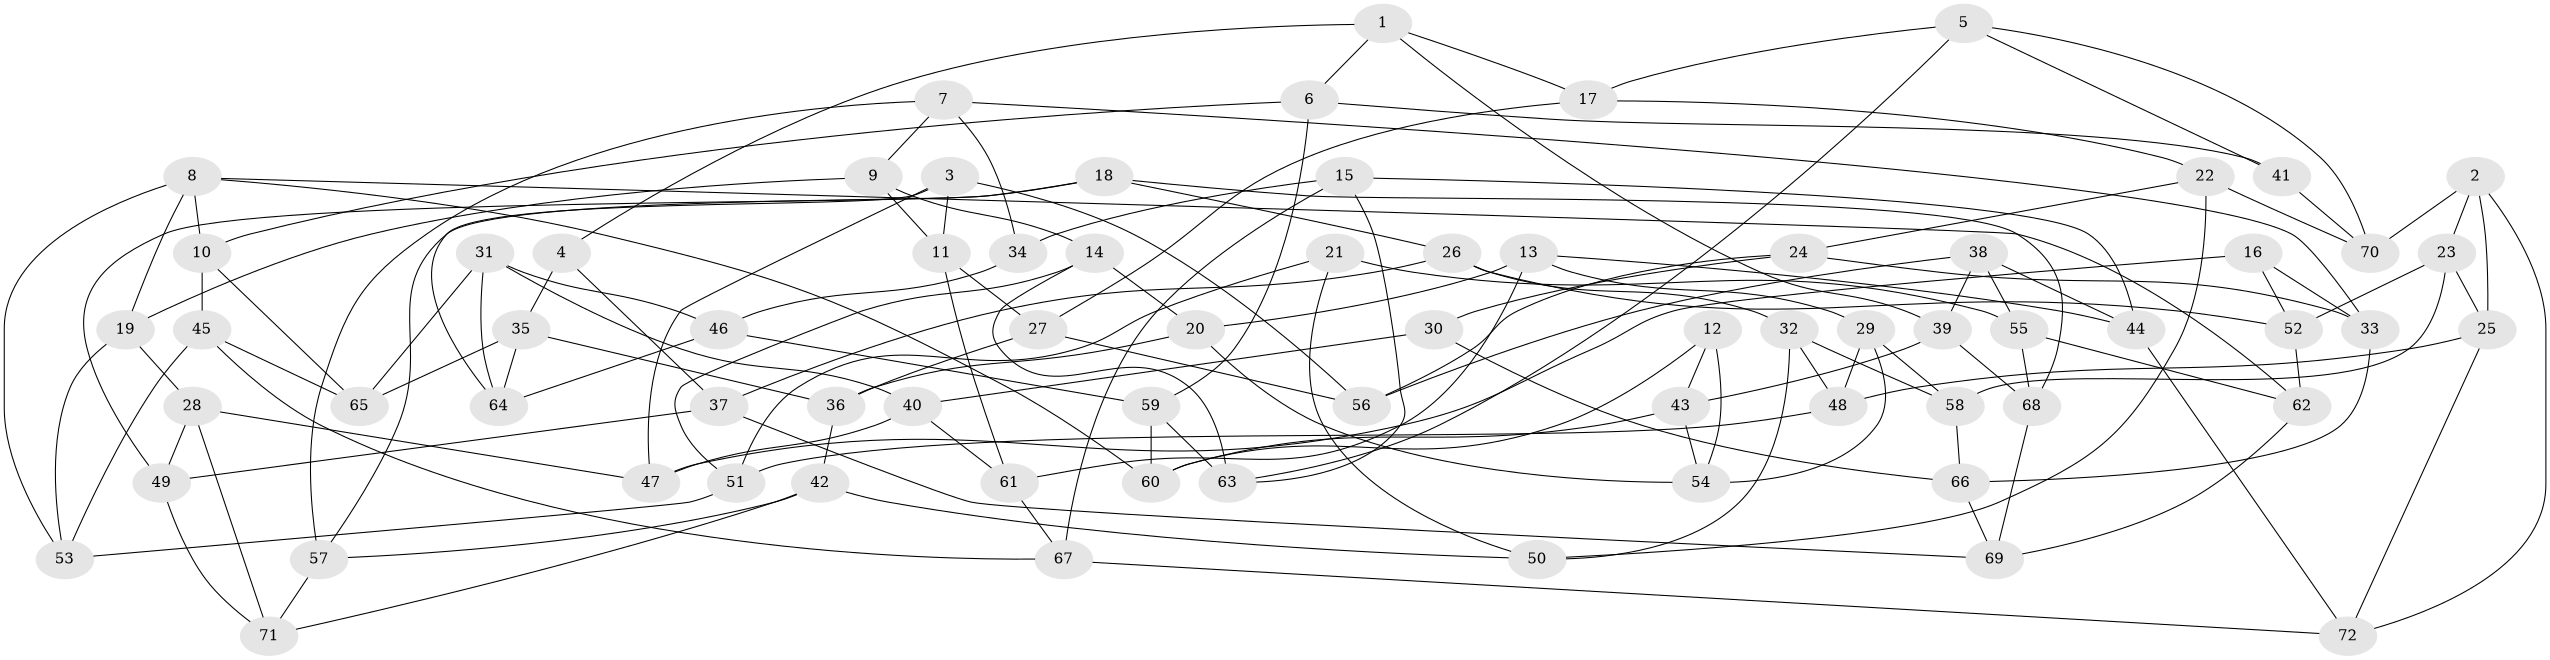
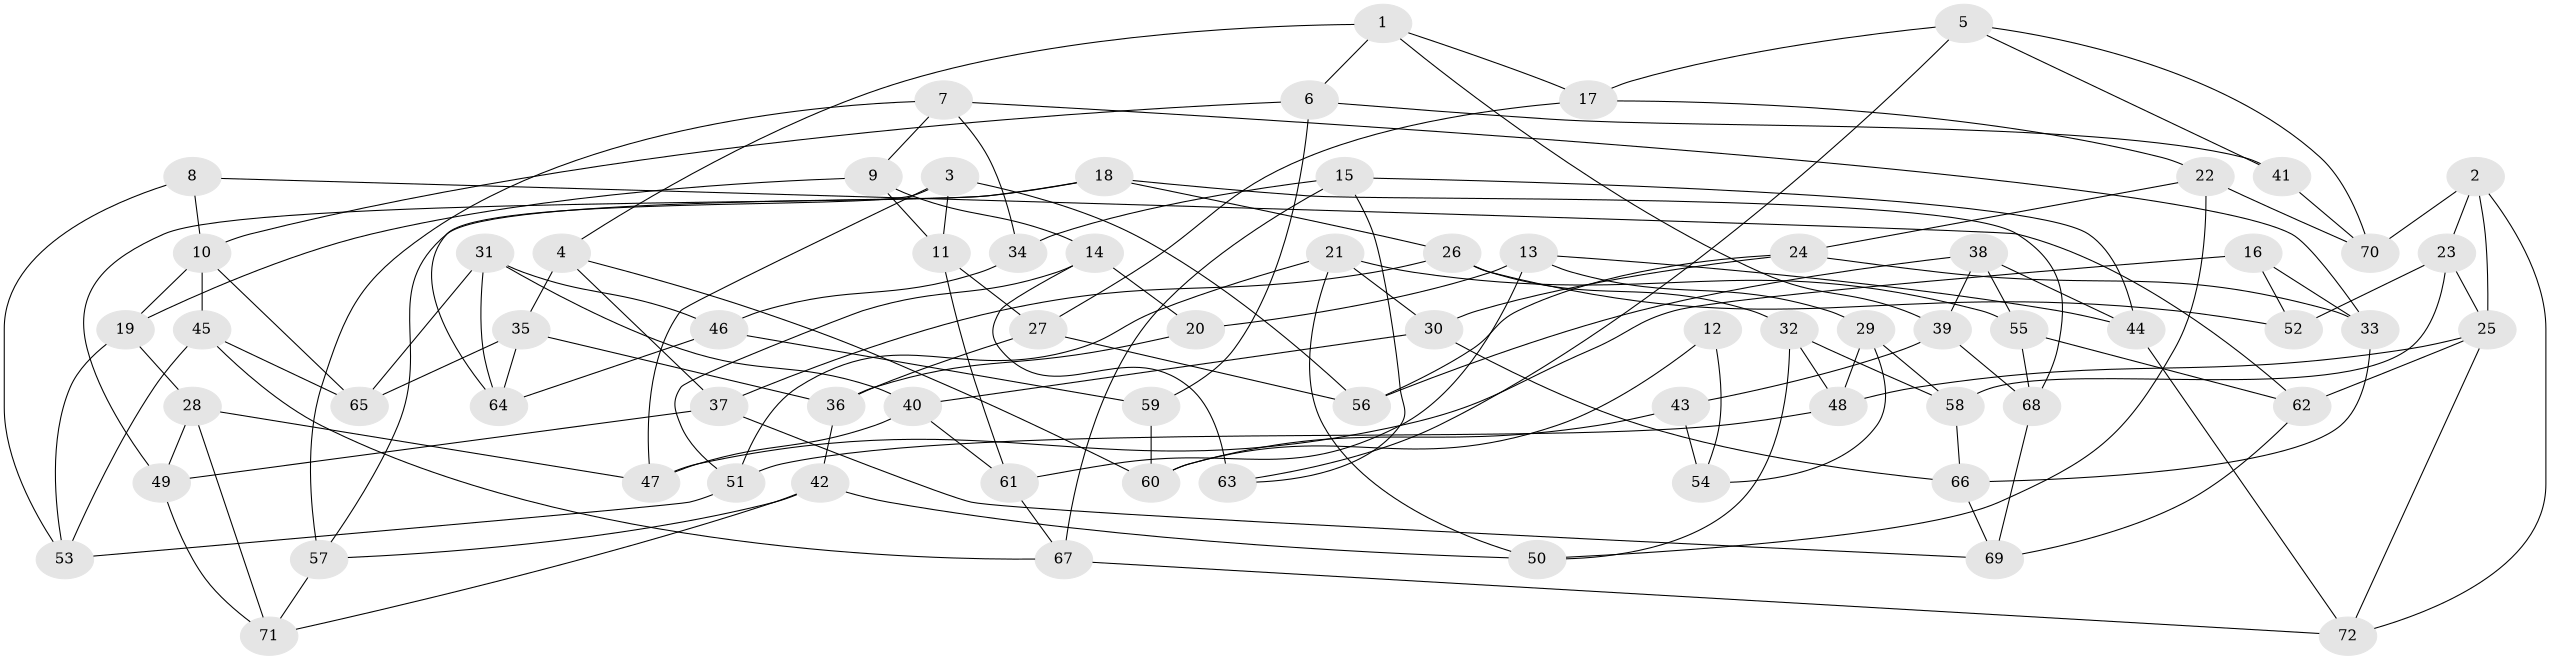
(156, 252) -> (164, 291)
(699, 259) -> (851, 345)
none -> (1379, 287)
(1697, 368) -> none
(2298, 369) -> (2395, 369)
(1188, 443) -> none
(1427, 457) -> none
